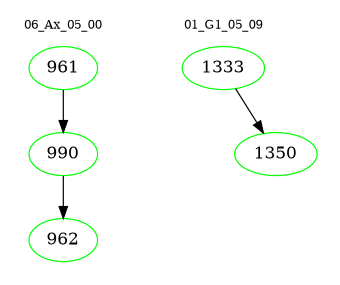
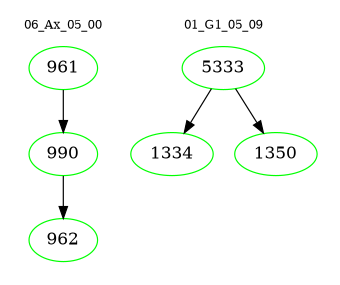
(223, 68) -> (223, 68)
none -> (172, 154)
